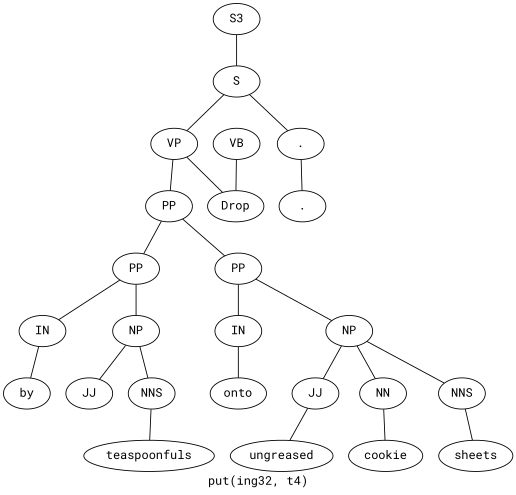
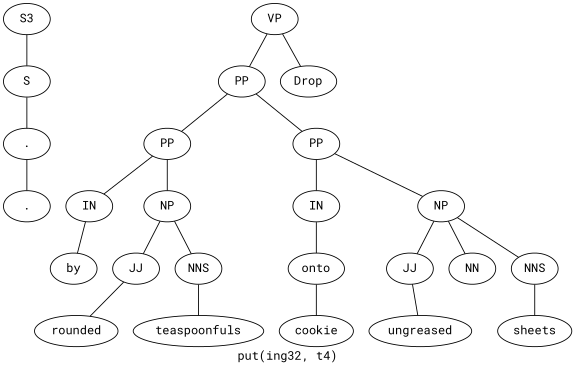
(205, 113) -> none
(237, 144) -> none
none -> (76, 331)
(384, 425) -> (316, 300)
